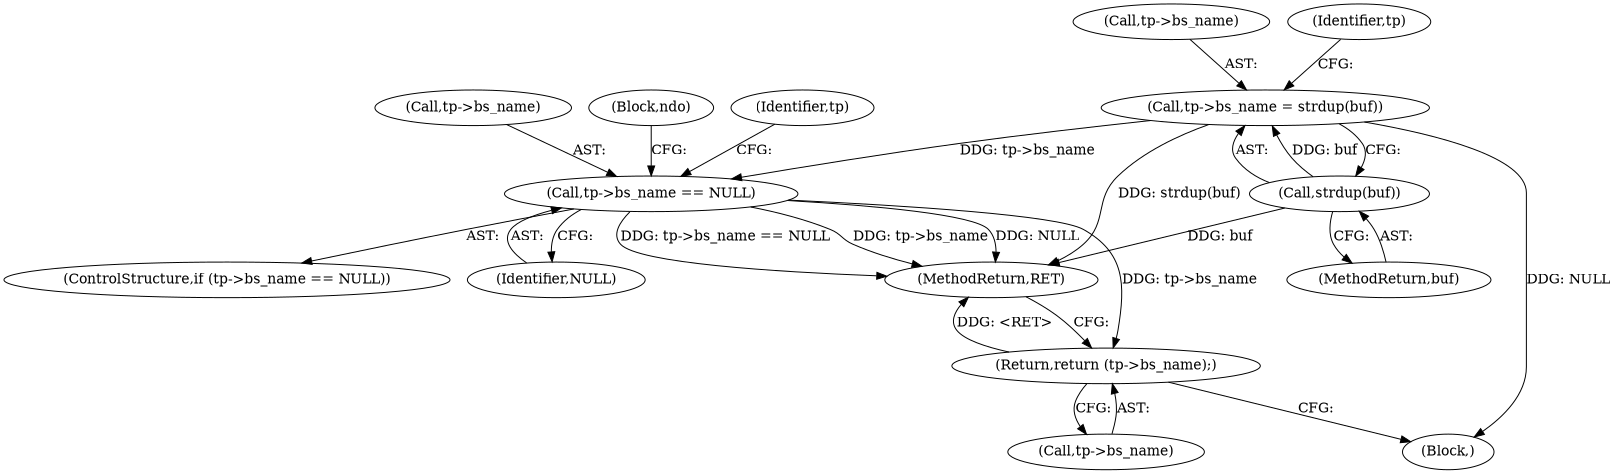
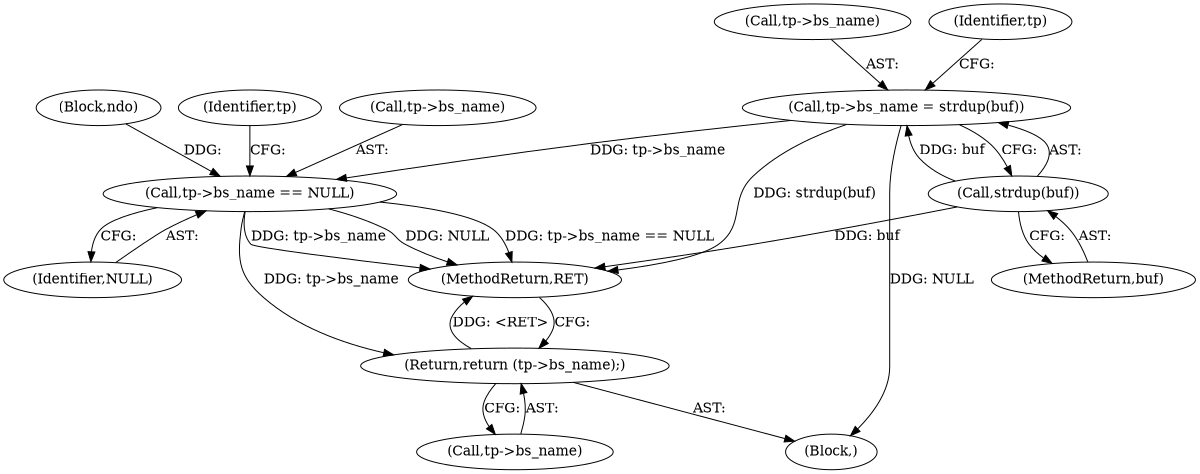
(671, 151) -> (205, 151)
(227, 280) -> none
(1318, 409) -> (712, 409)
